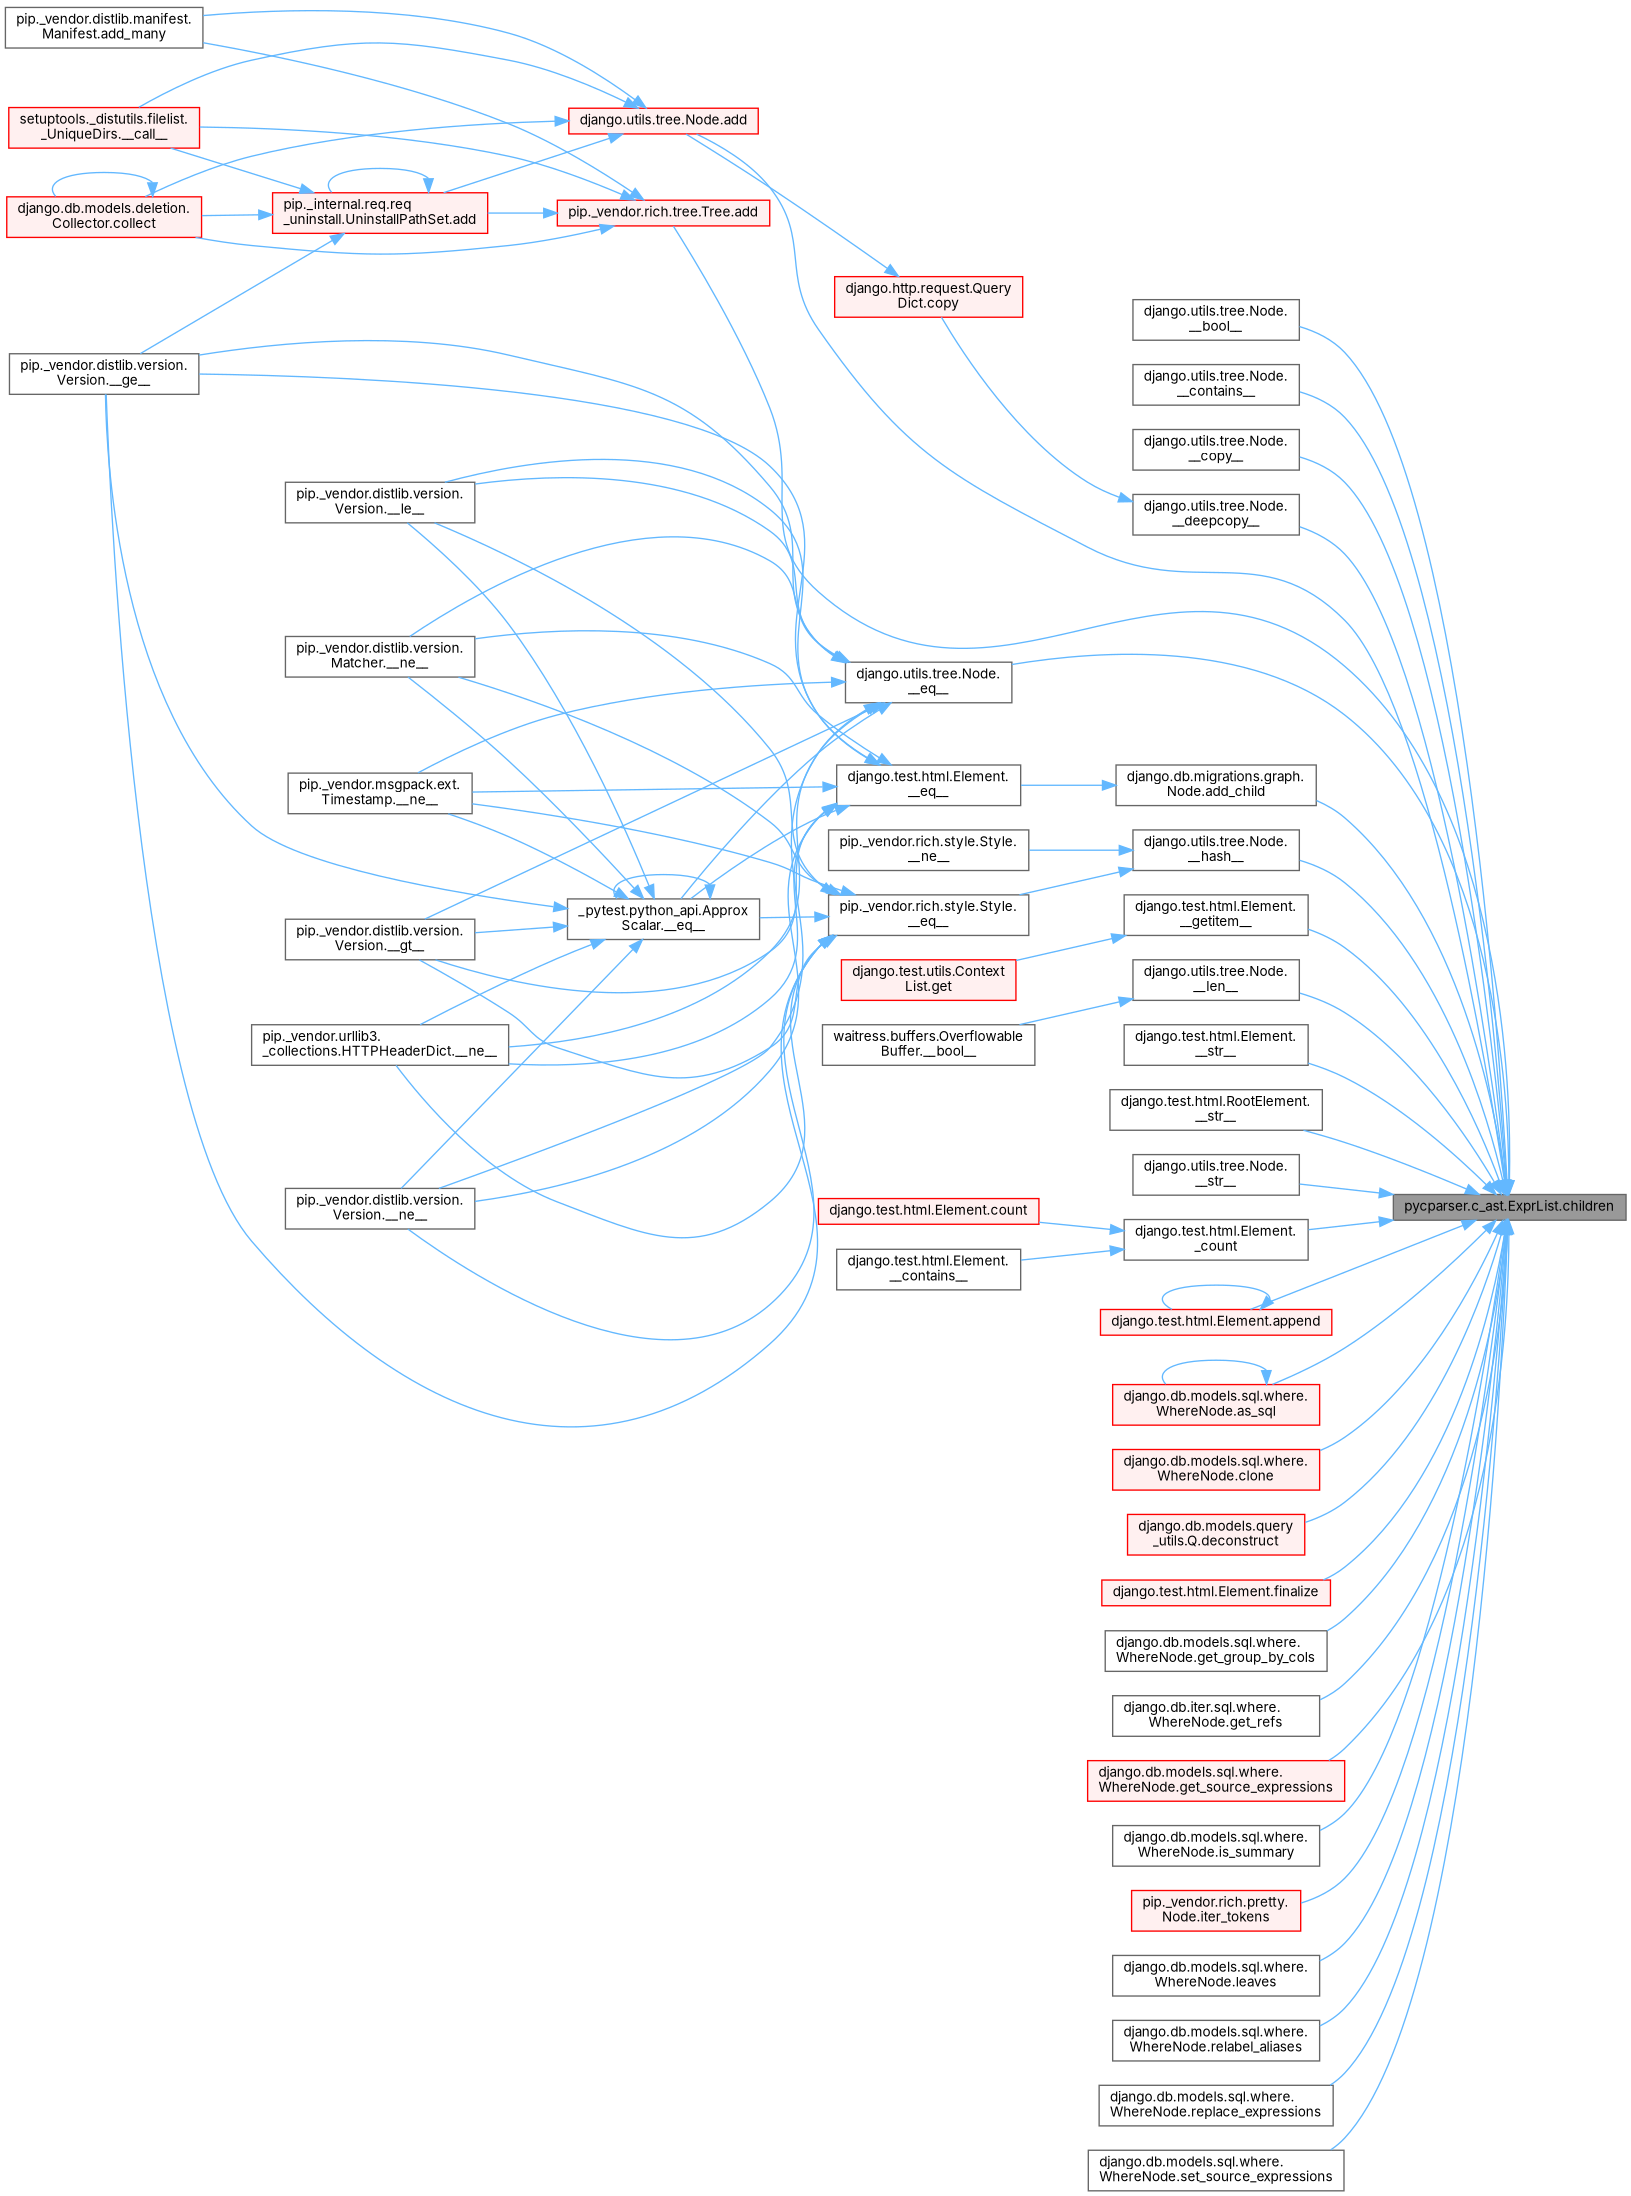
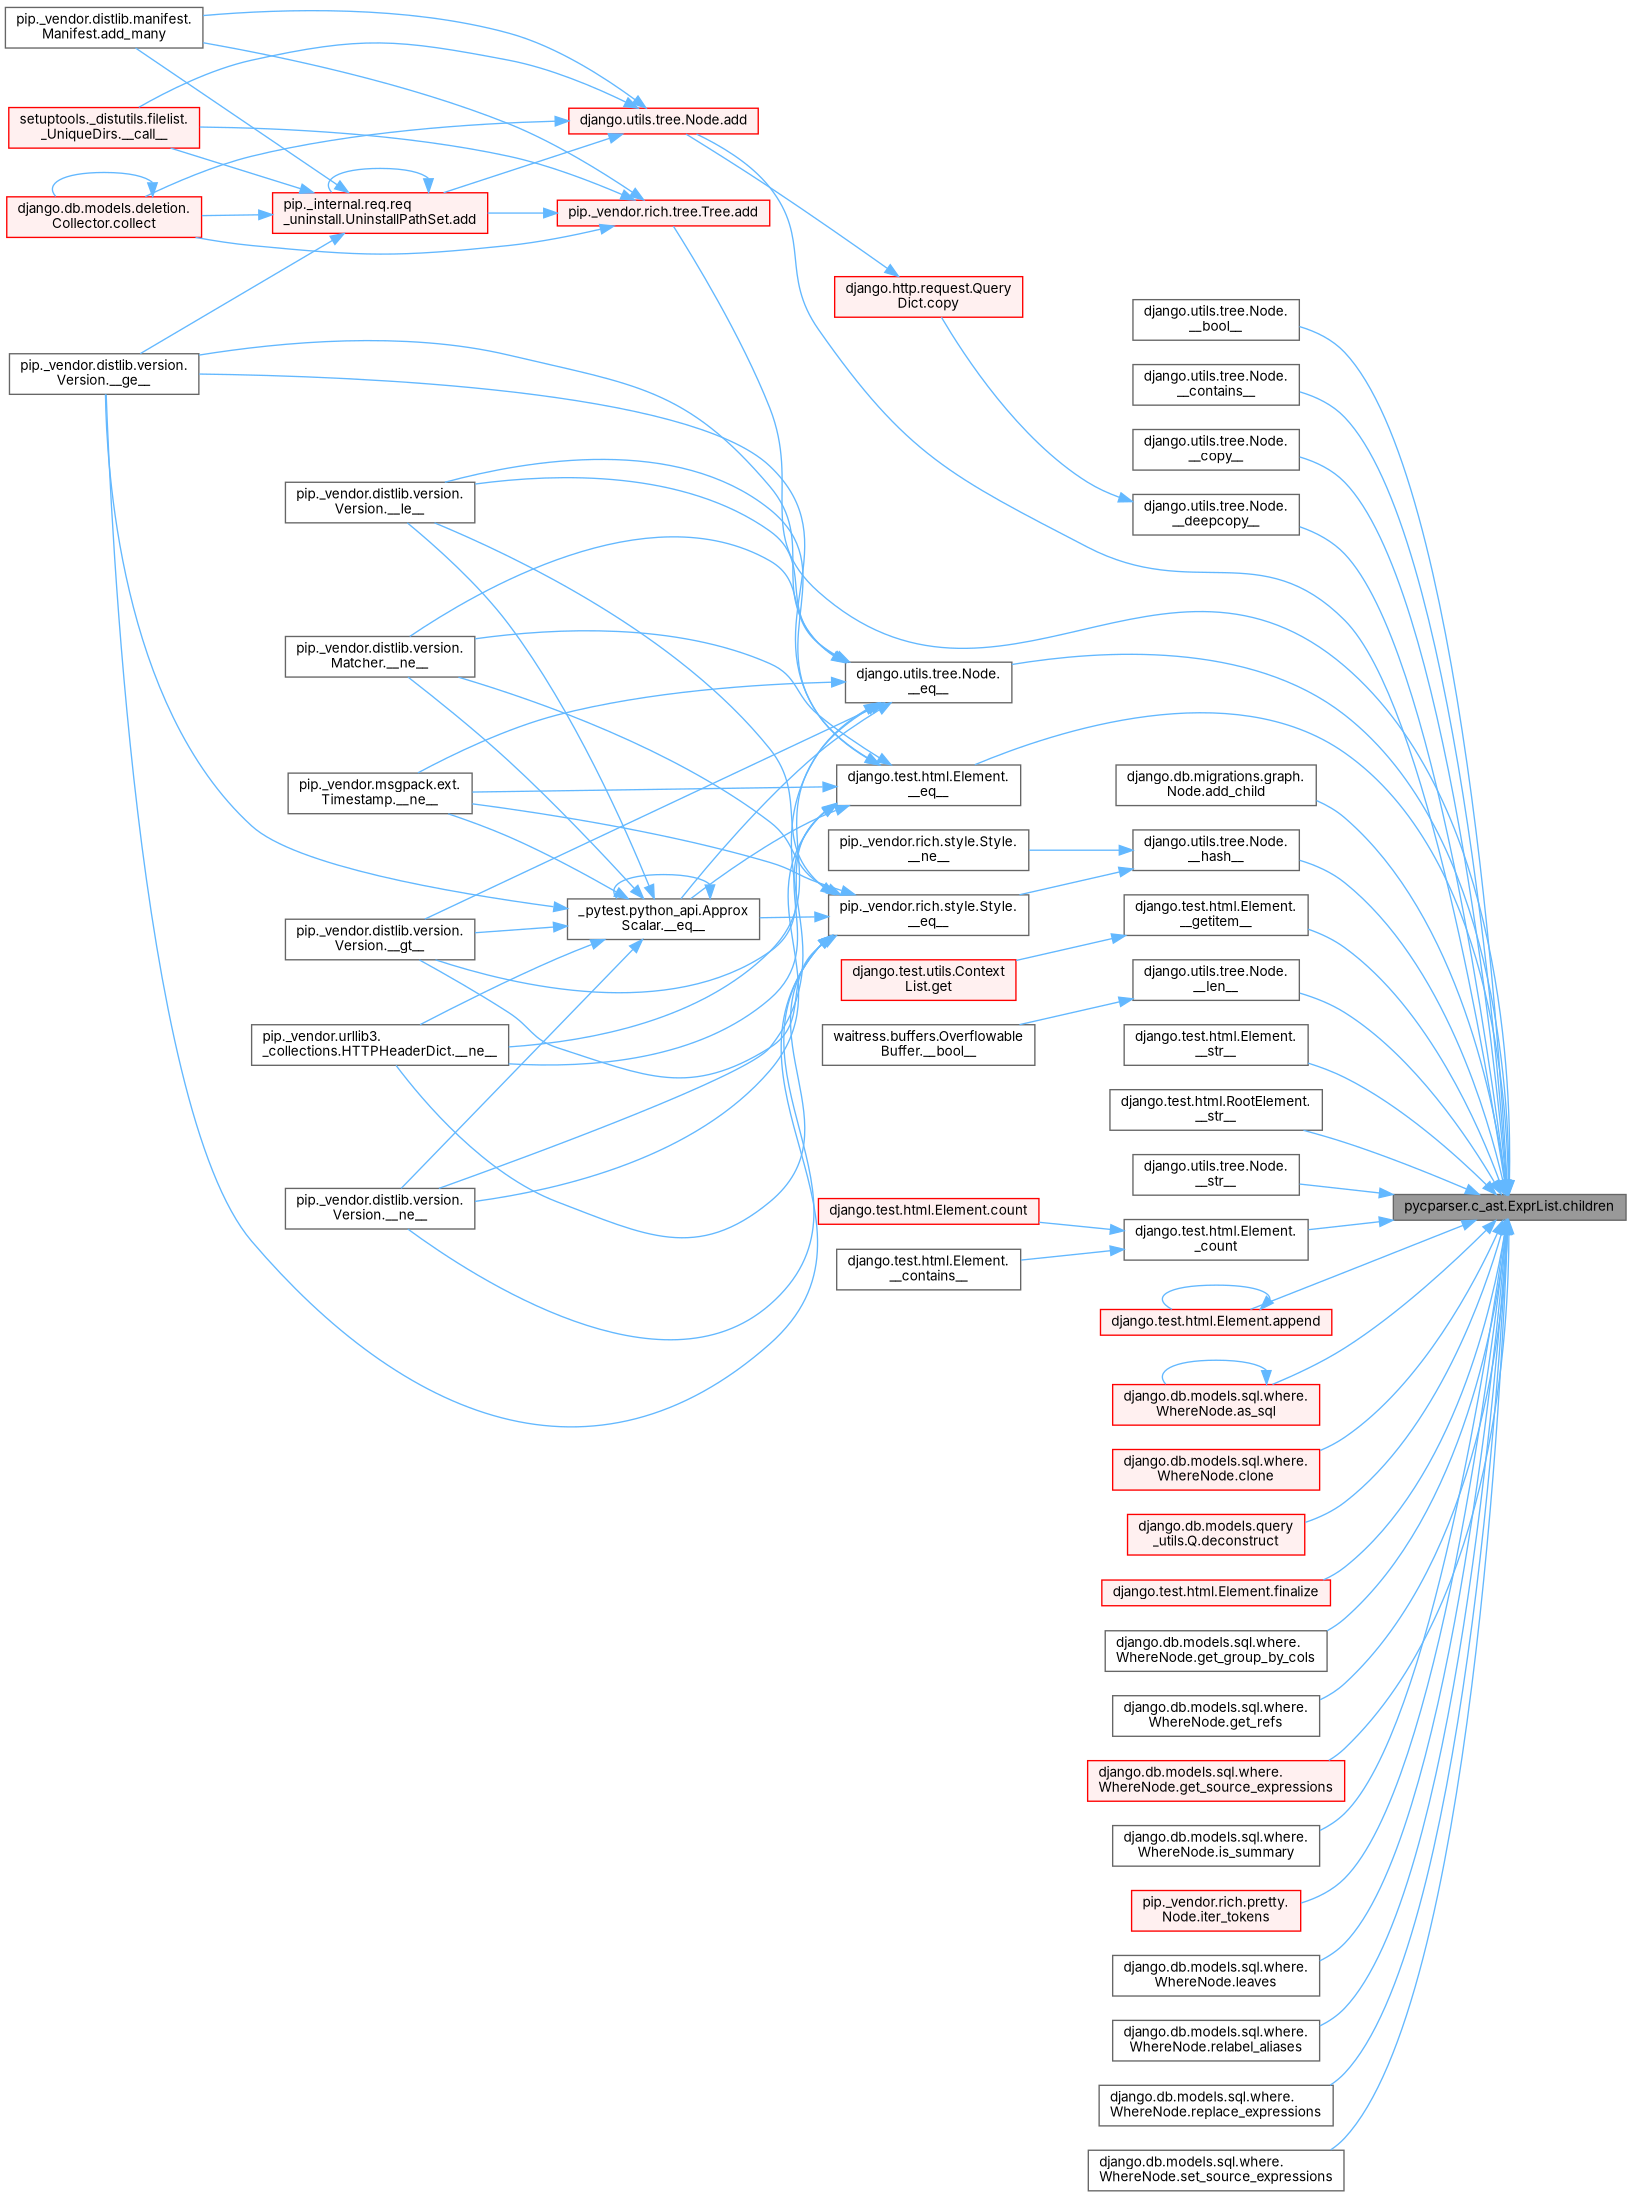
none -> (236, 116)
(1062, 785) -> (1377, 783)
(1216, 1716) -> (1216, 1716)
